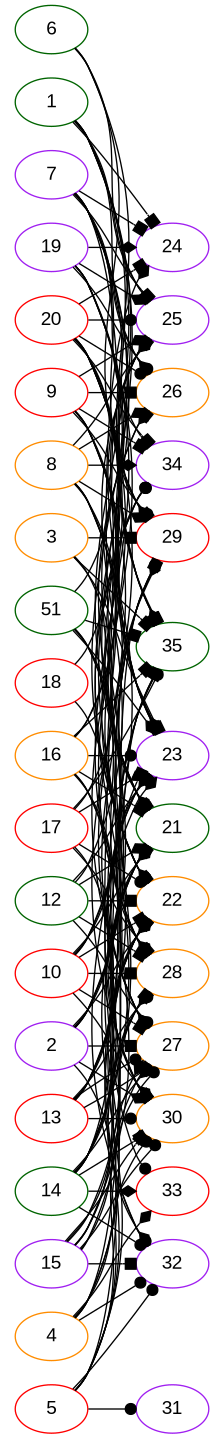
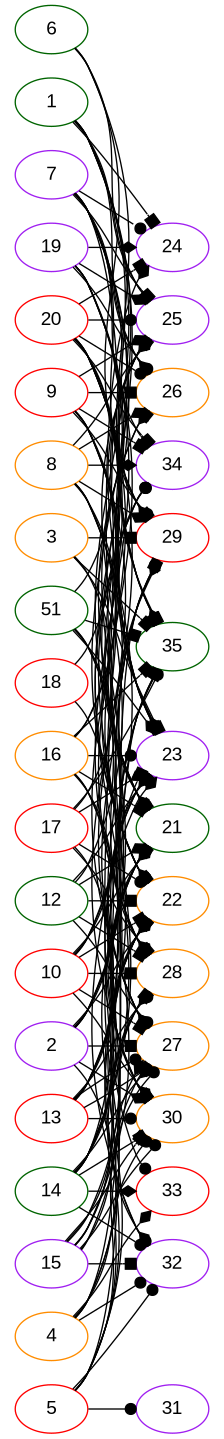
(101, 204) -> (101, 204)
